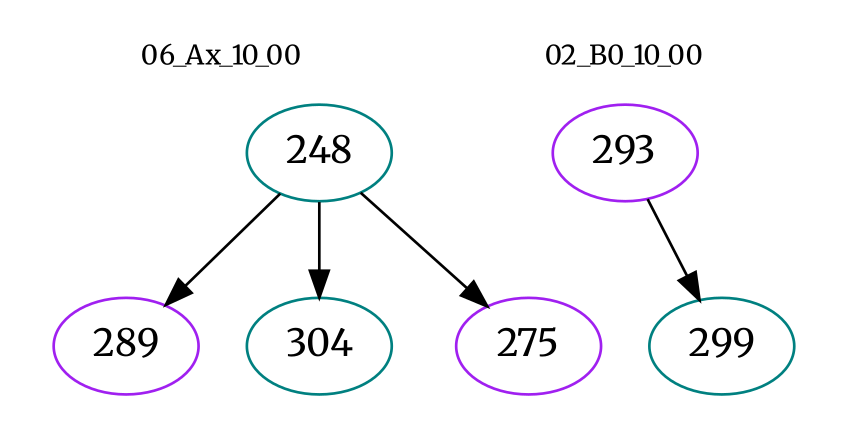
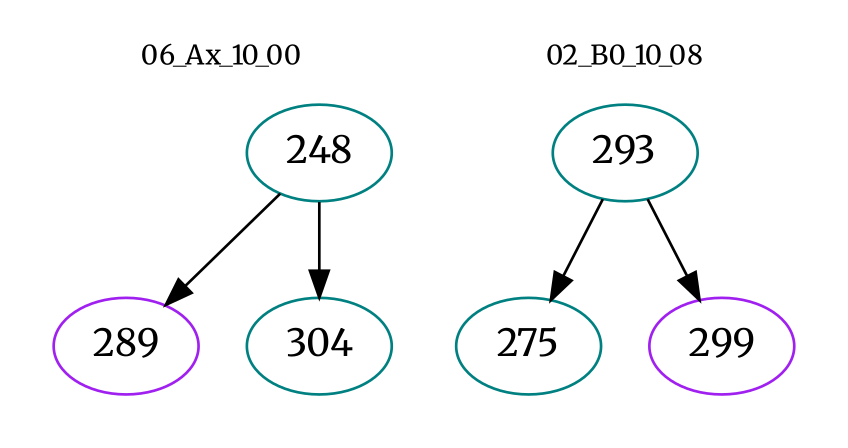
(625, 58) -> (625, 58)
(625, 153) -> (625, 153)
(395, 224) -> (583, 238)
(529, 346) -> (529, 346)
(722, 346) -> (722, 346)
